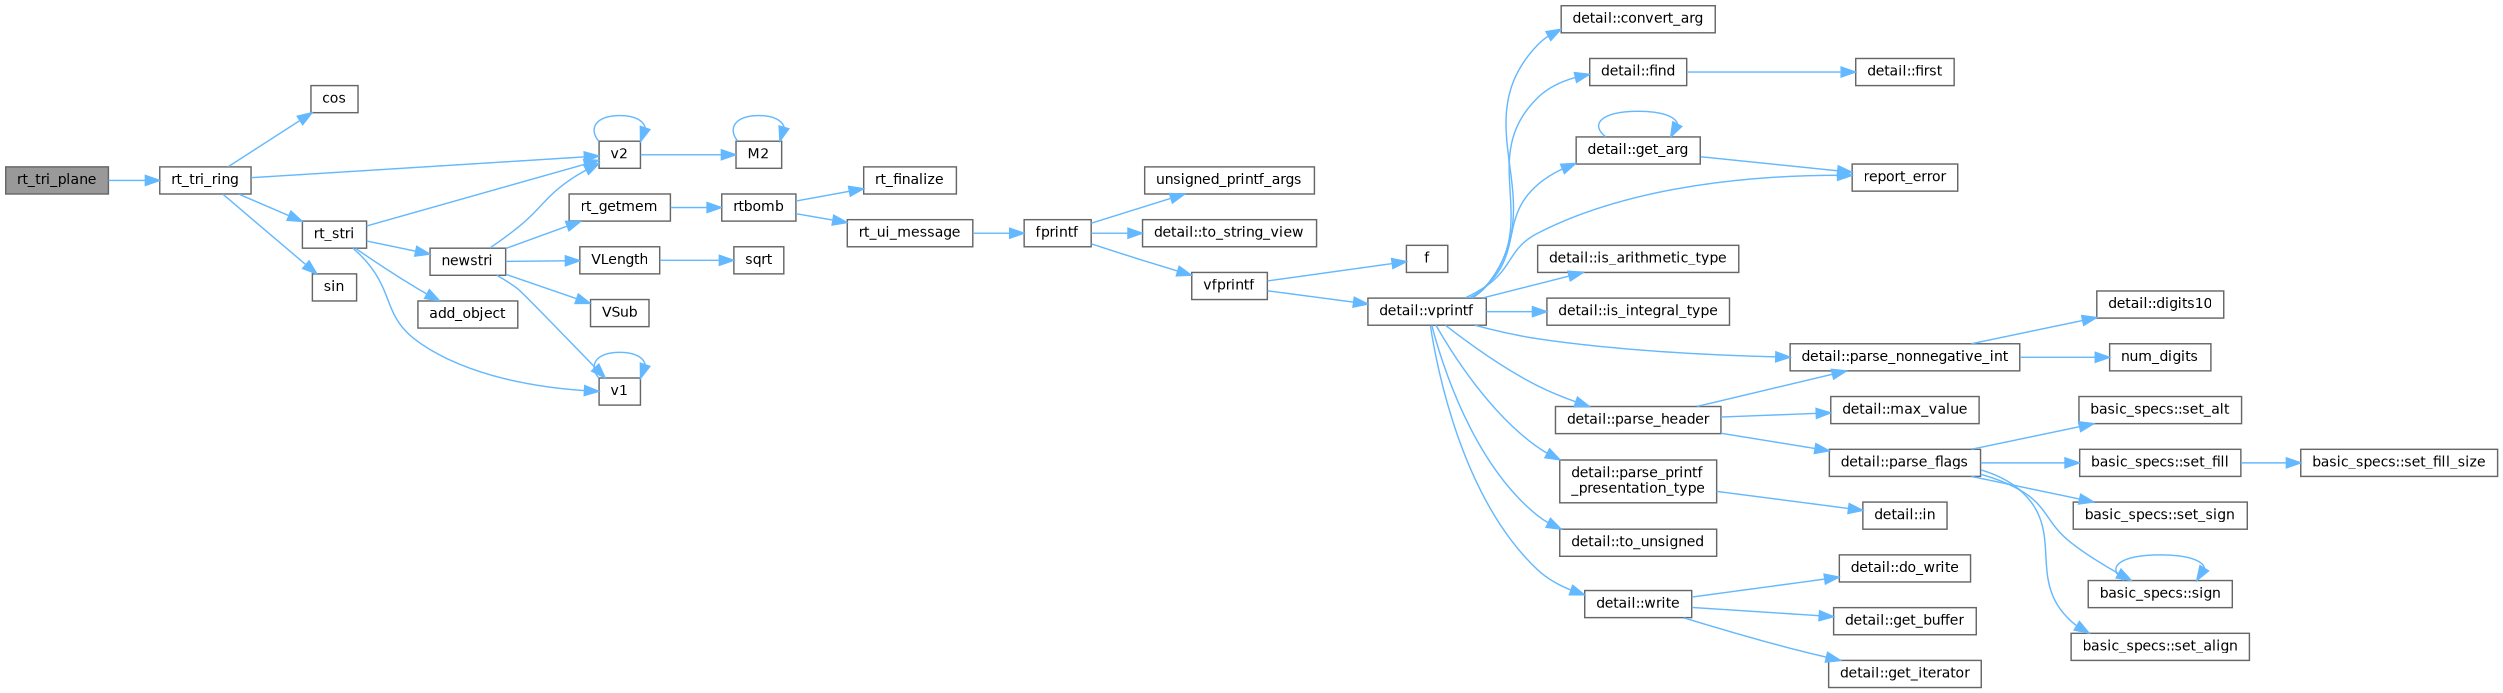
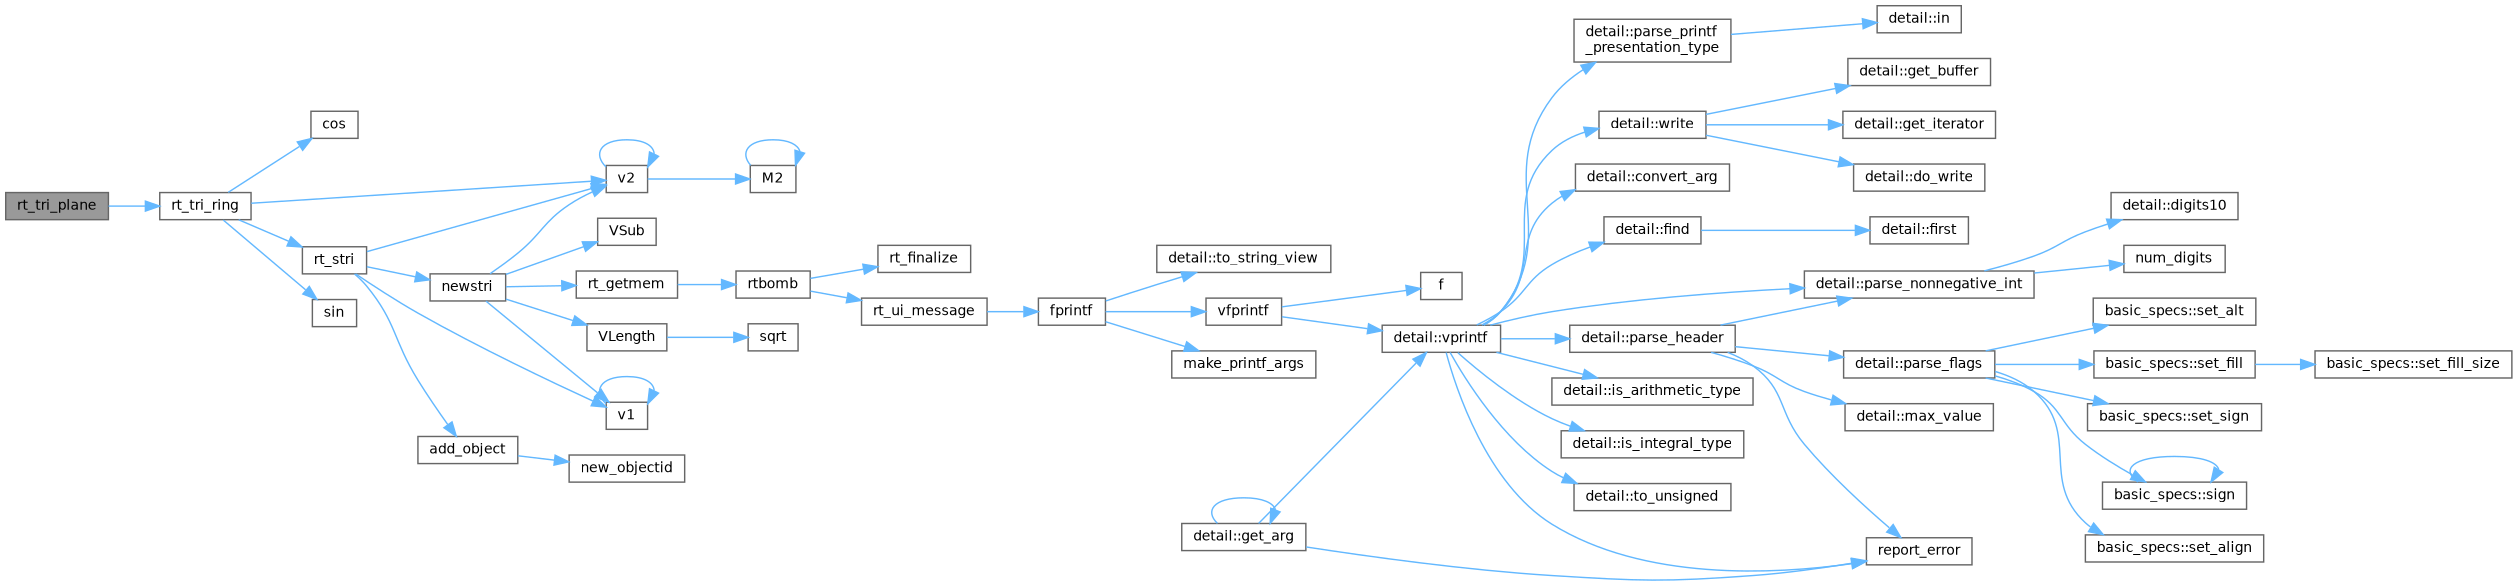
(1230, 180) -> (1244, 364)
(1522, 204) -> (1337, 443)
none -> (1803, 442)
none -> (627, 469)
